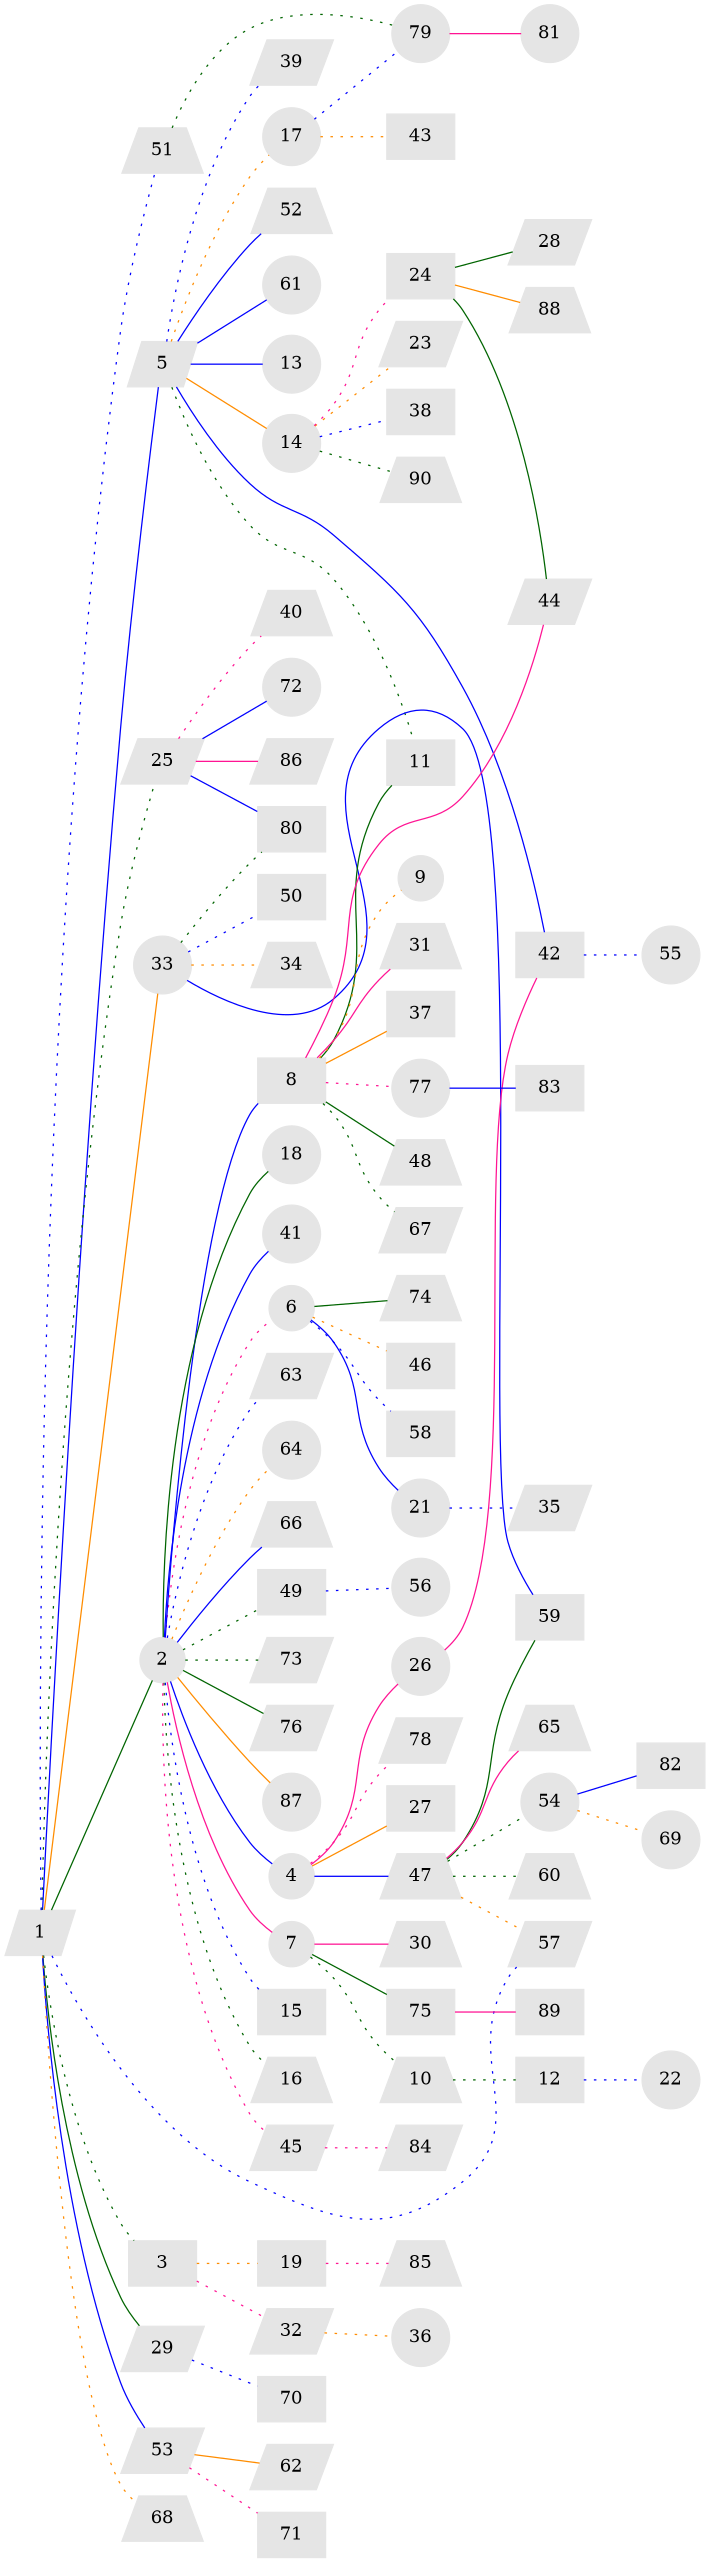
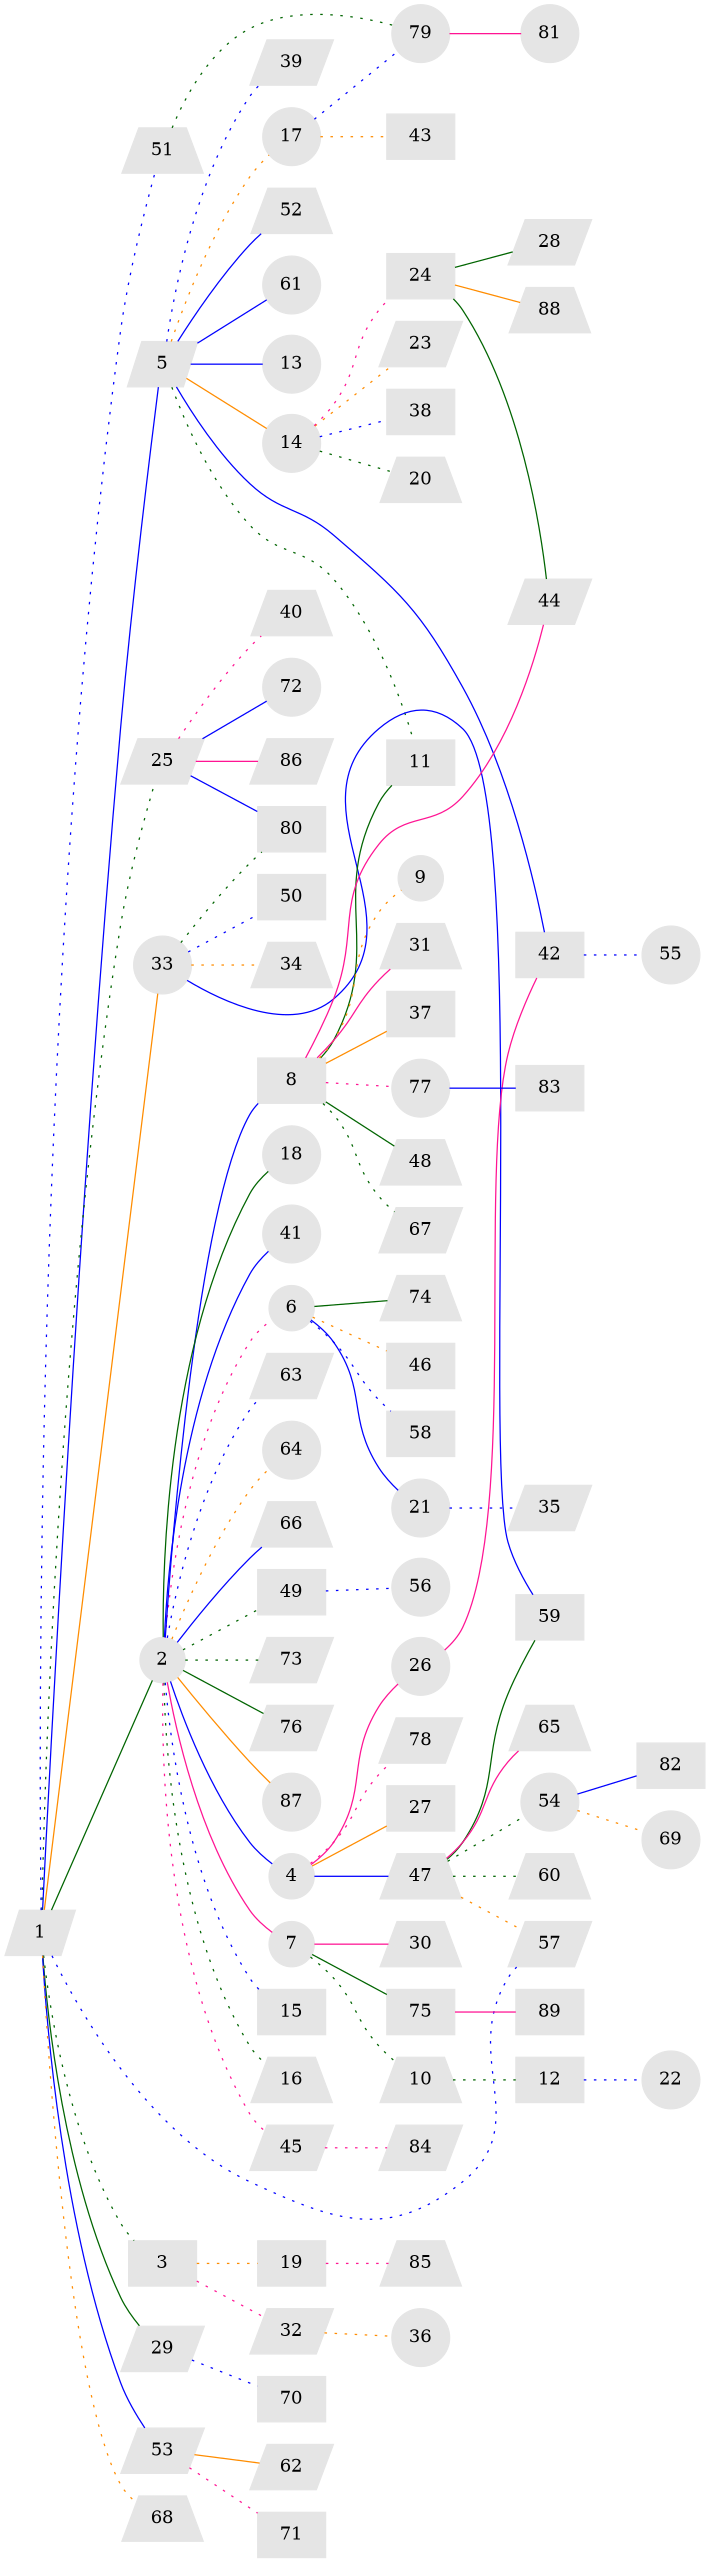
(421, 480) -> (421, 480)
